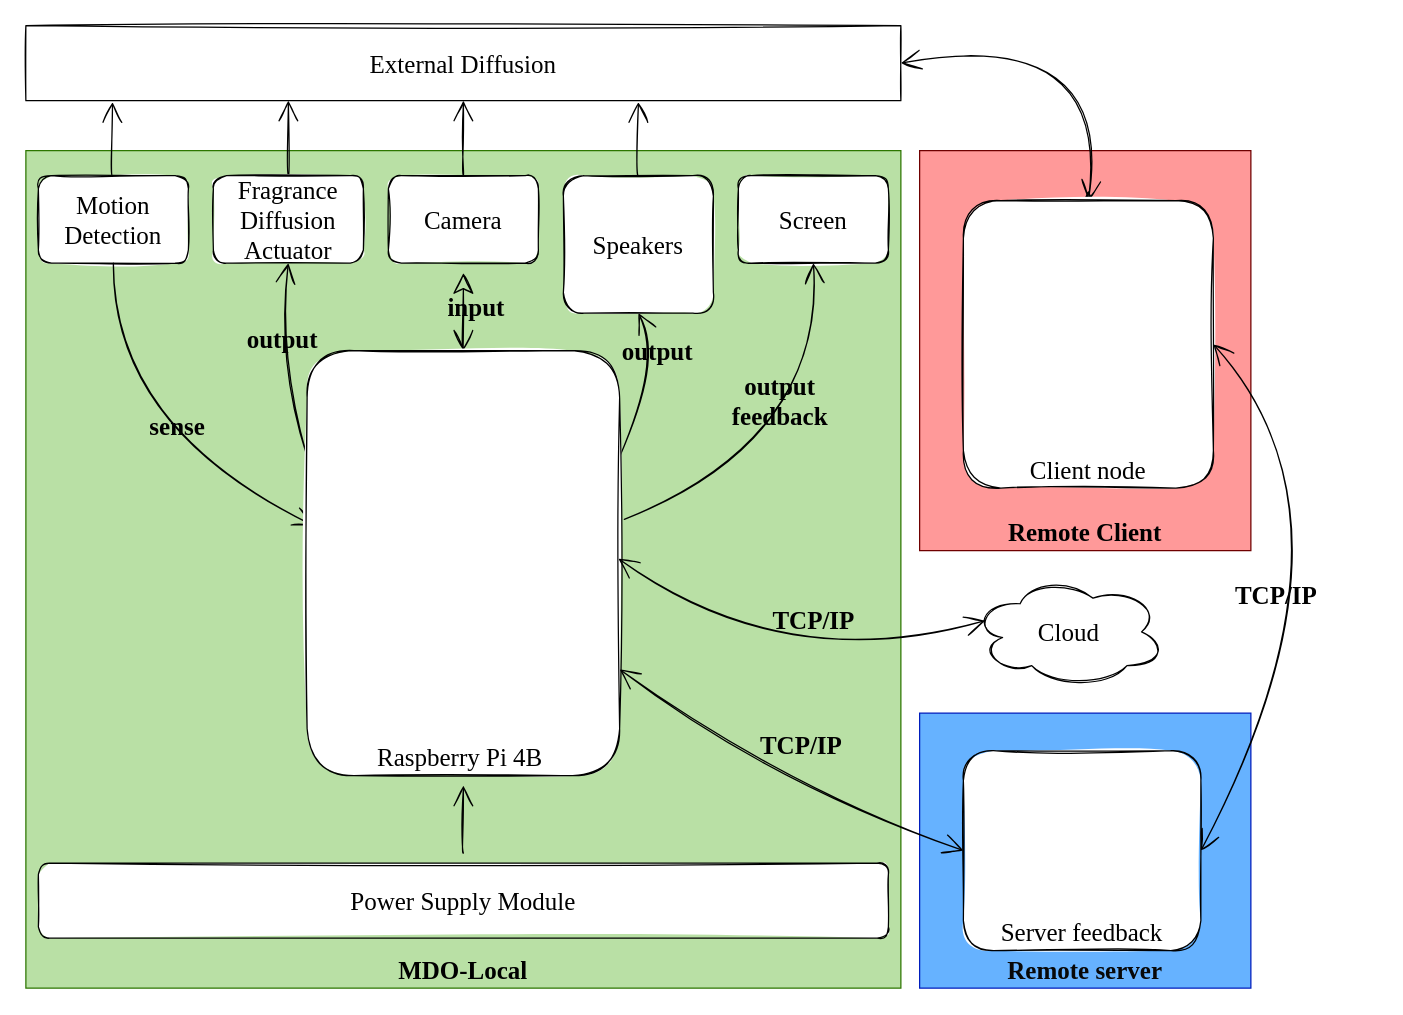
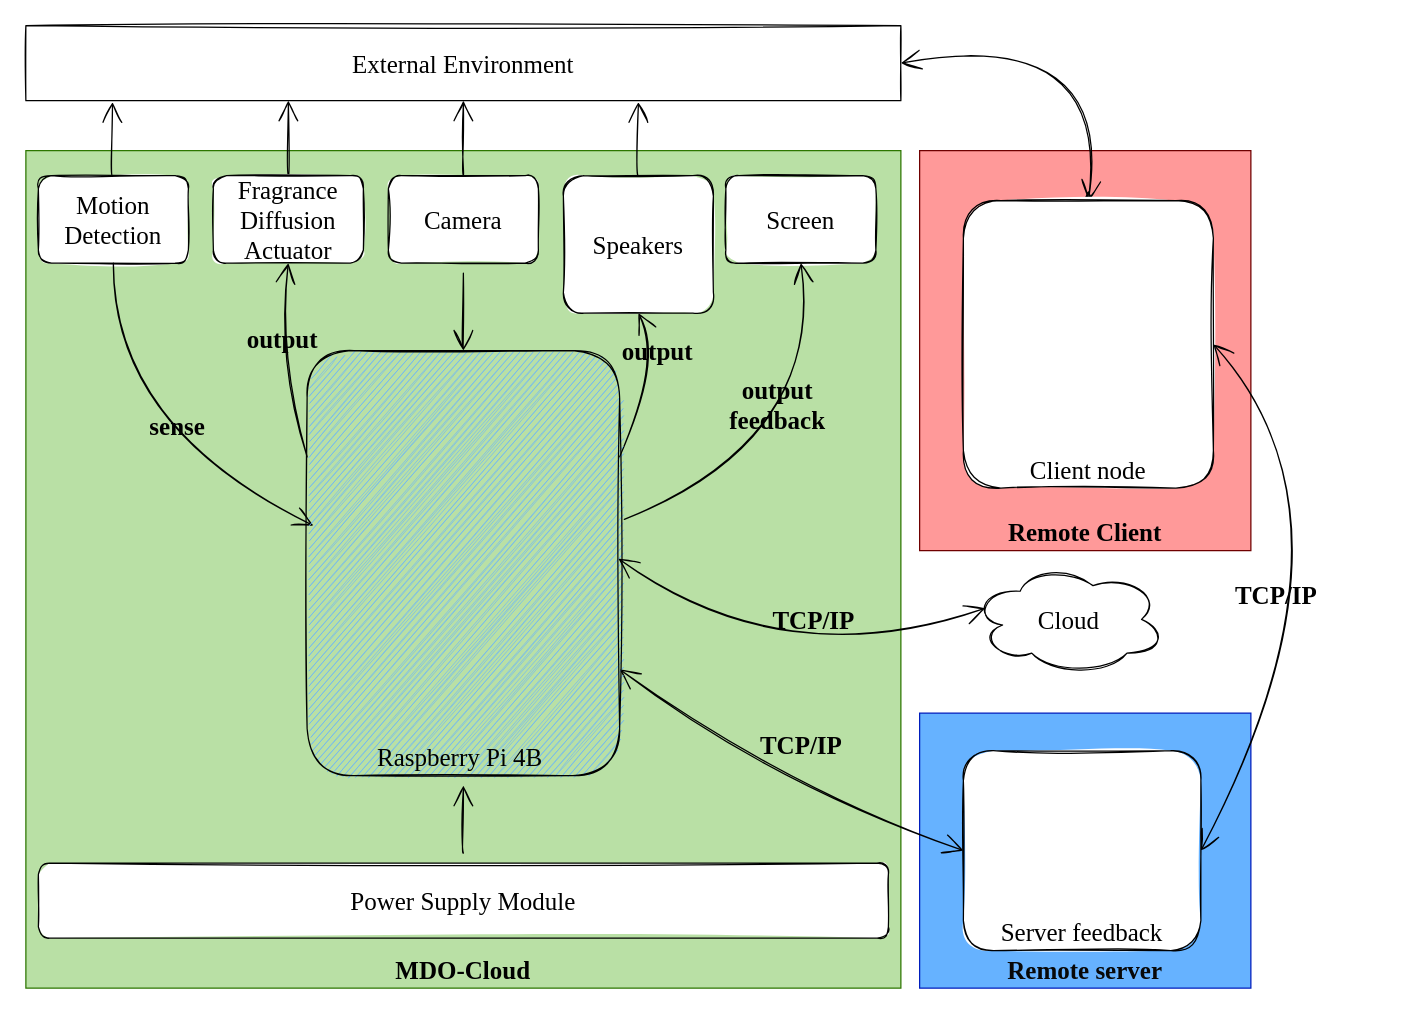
(463, 63) -> (463, 63)
(813, 219) -> (801, 219)
(463, 291) -> (463, 282)
(476, 307) -> none
(1068, 632) -> (1068, 619)
(463, 757) -> (463, 757)
(463, 969) -> (463, 969)
